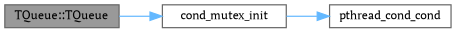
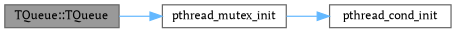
(224, 16) -> (224, 16)
(390, 16) -> (390, 16)
